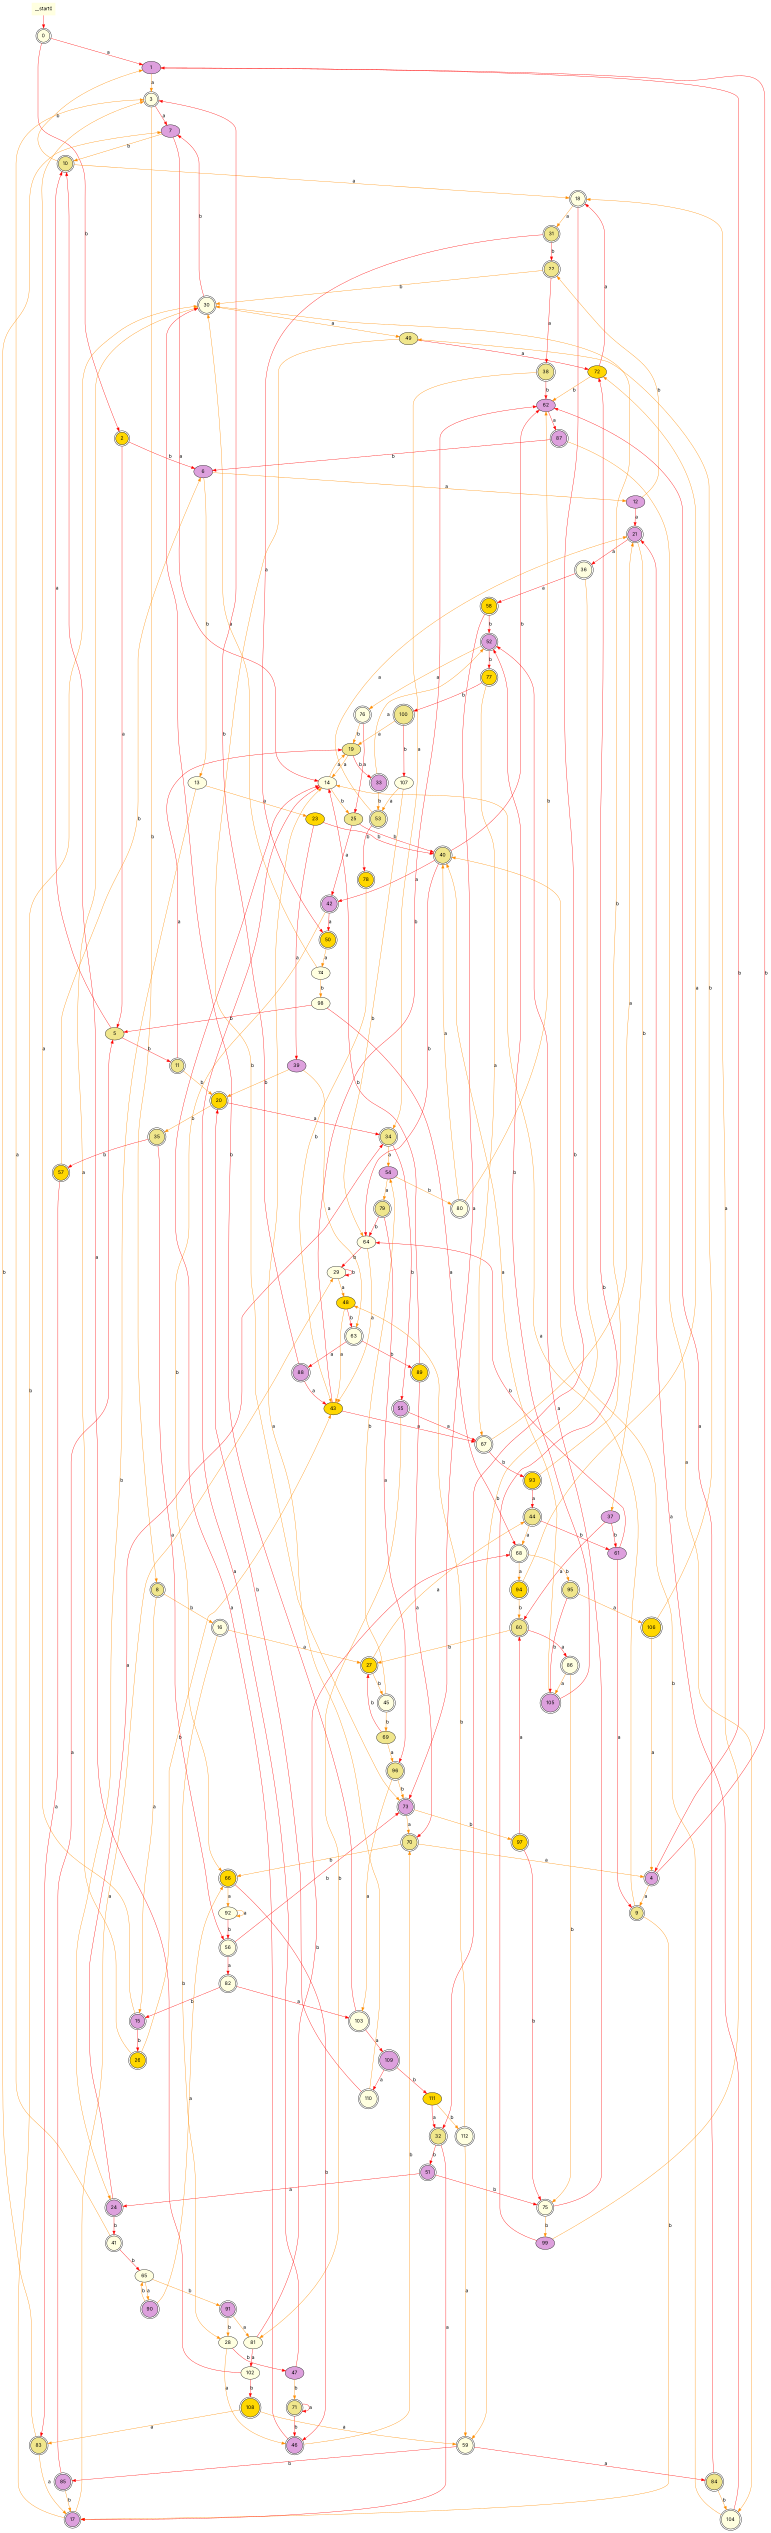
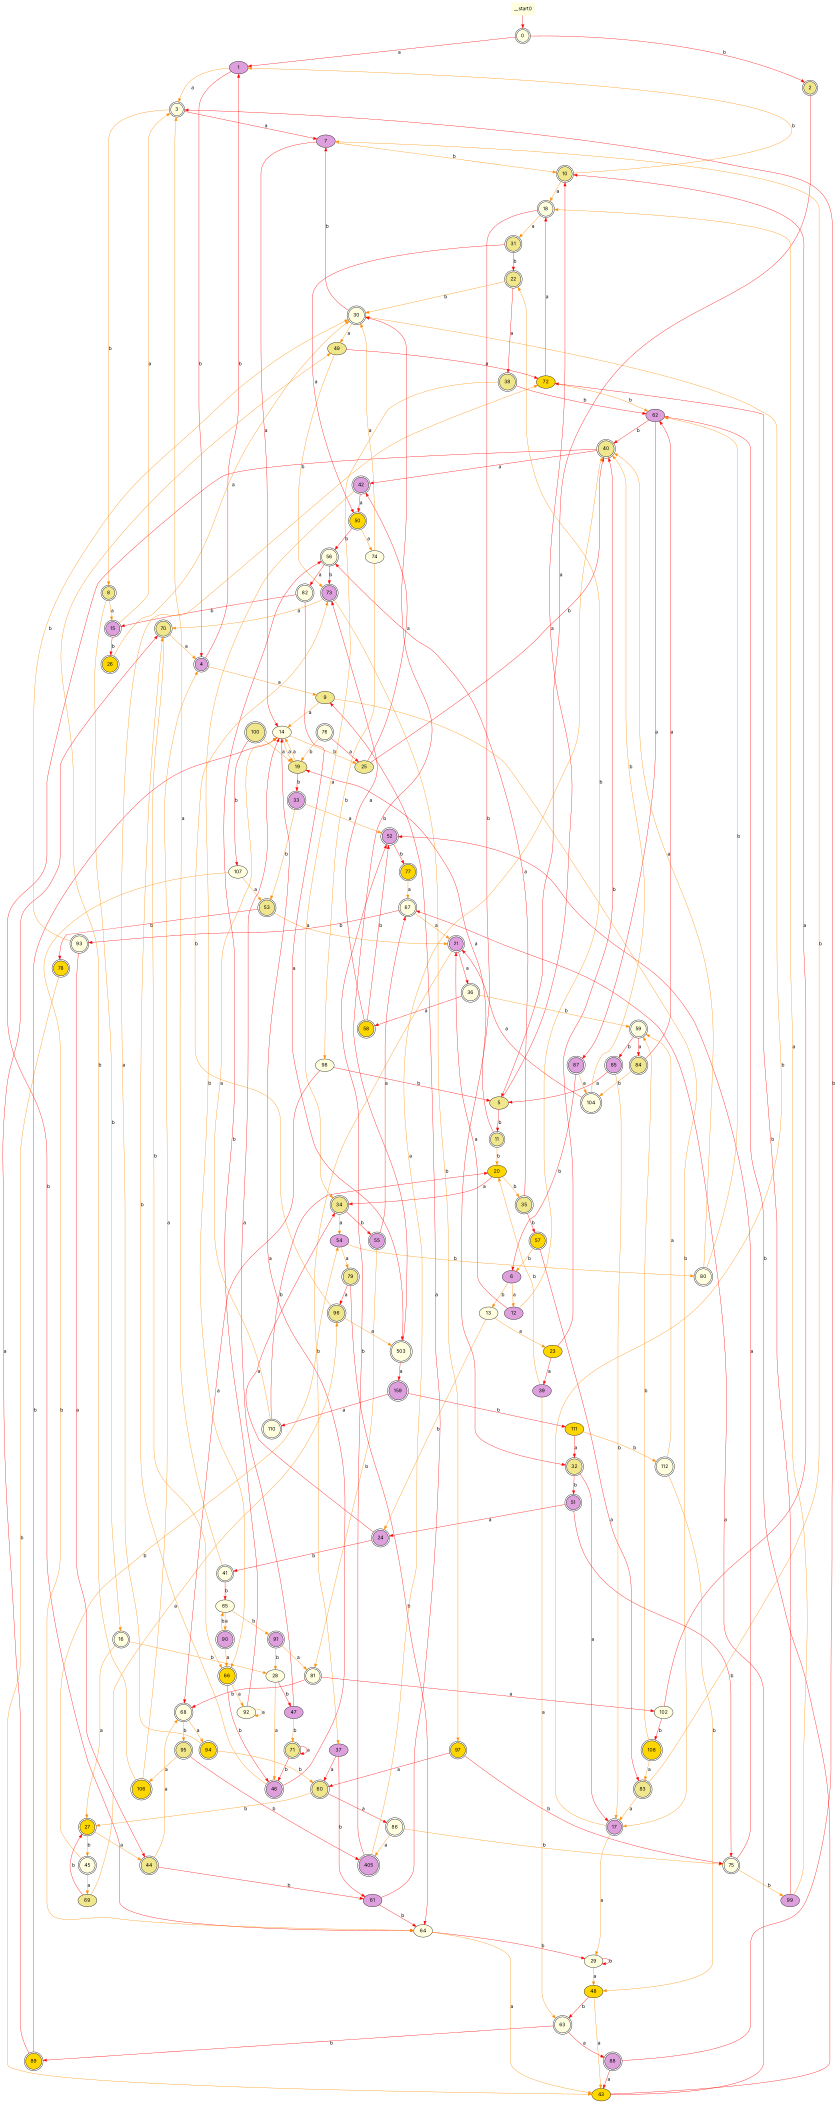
(122, 438) -> (810, 88)
(160, 456) -> none
none -> (343, 539)
(521, 644) -> (633, 431)
(426, 675) -> none
(450, 698) -> none
(219, 1101) -> (497, 1171)
(532, 1481) -> (79, 944)
(550, 1703) -> (369, 1865)
(182, 1718) -> none
(387, 1722) -> (89, 1885)
(637, 1913) -> (325, 698)
(359, 2021) -> (401, 1351)
(389, 2060) -> (398, 1391)
(253, 2343) -> (313, 1676)
(344, 2427) -> (646, 1391)
